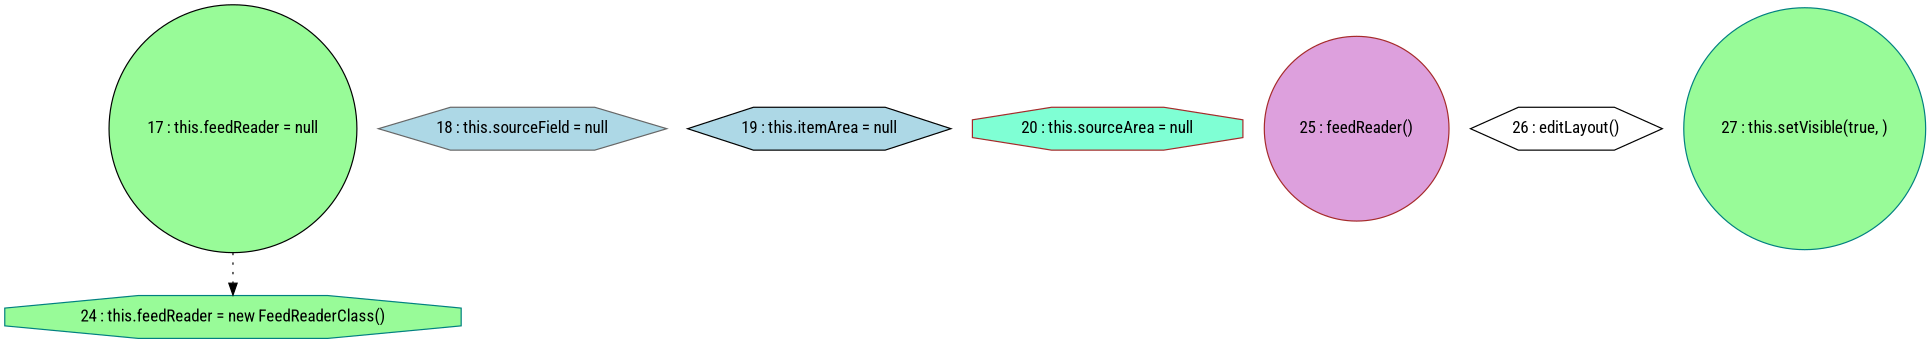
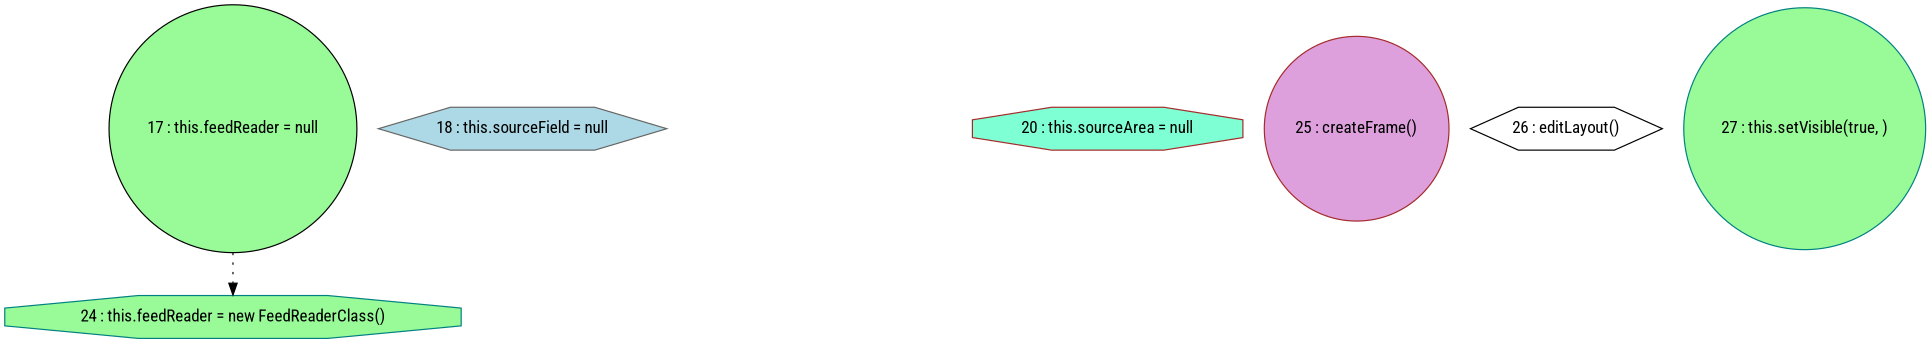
(819, 129) -> none
(1357, 129) -> (1357, 129)
